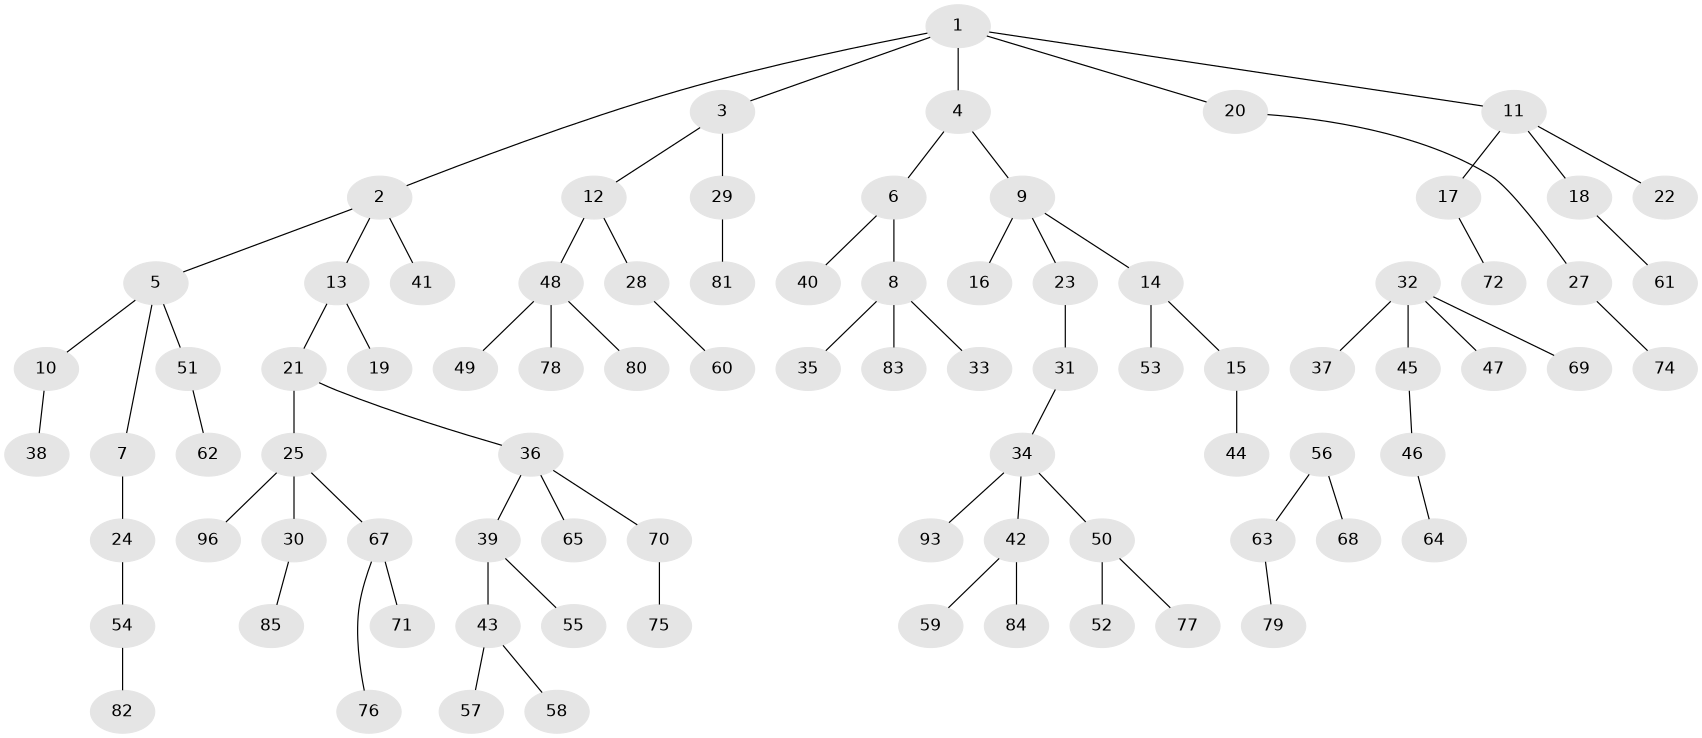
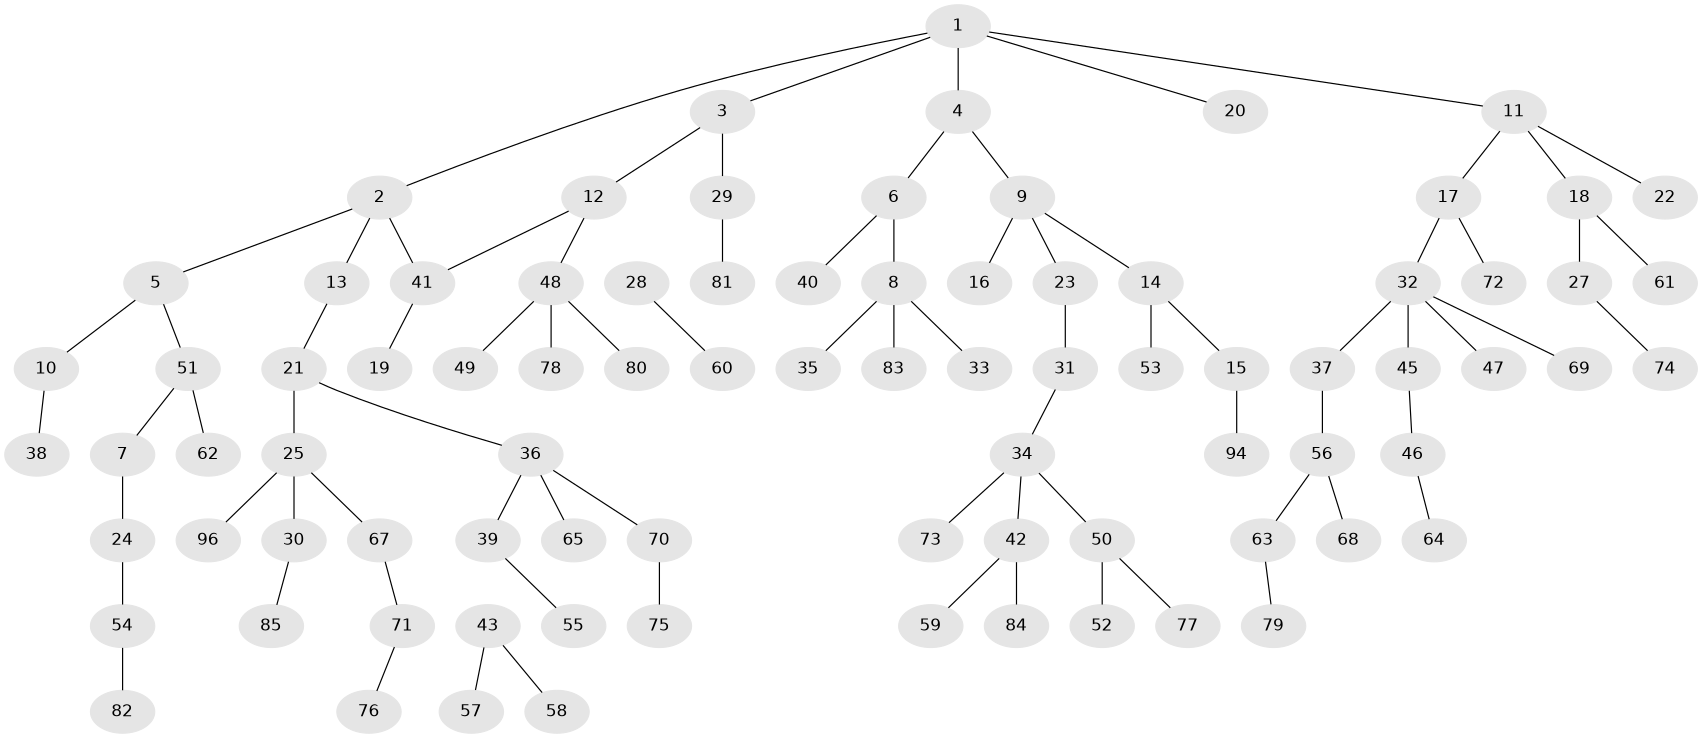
(1438, 150) -> (1579, 241)
(615, 240) -> (508, 240)
none -> (1428, 240)
(358, 326) -> (401, 326)
(139, 369) -> (155, 412)
none -> (1322, 412)
(1237, 455) -> (1237, 455)
(931, 540) -> (931, 540)
(488, 583) -> none
(358, 625) -> (386, 669)
